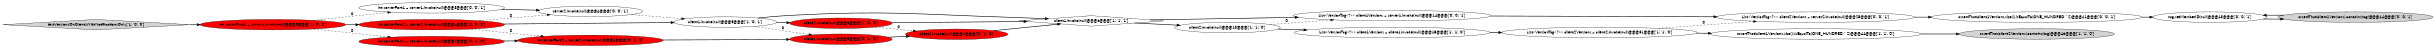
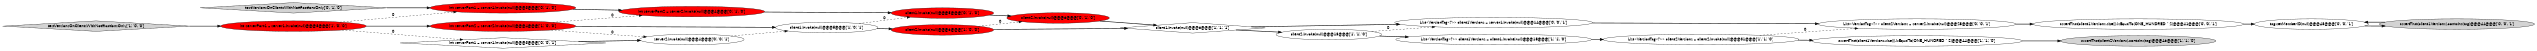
none -> (293, 8)
(432, 8) -> (503, 43)
(902, 13) -> none
